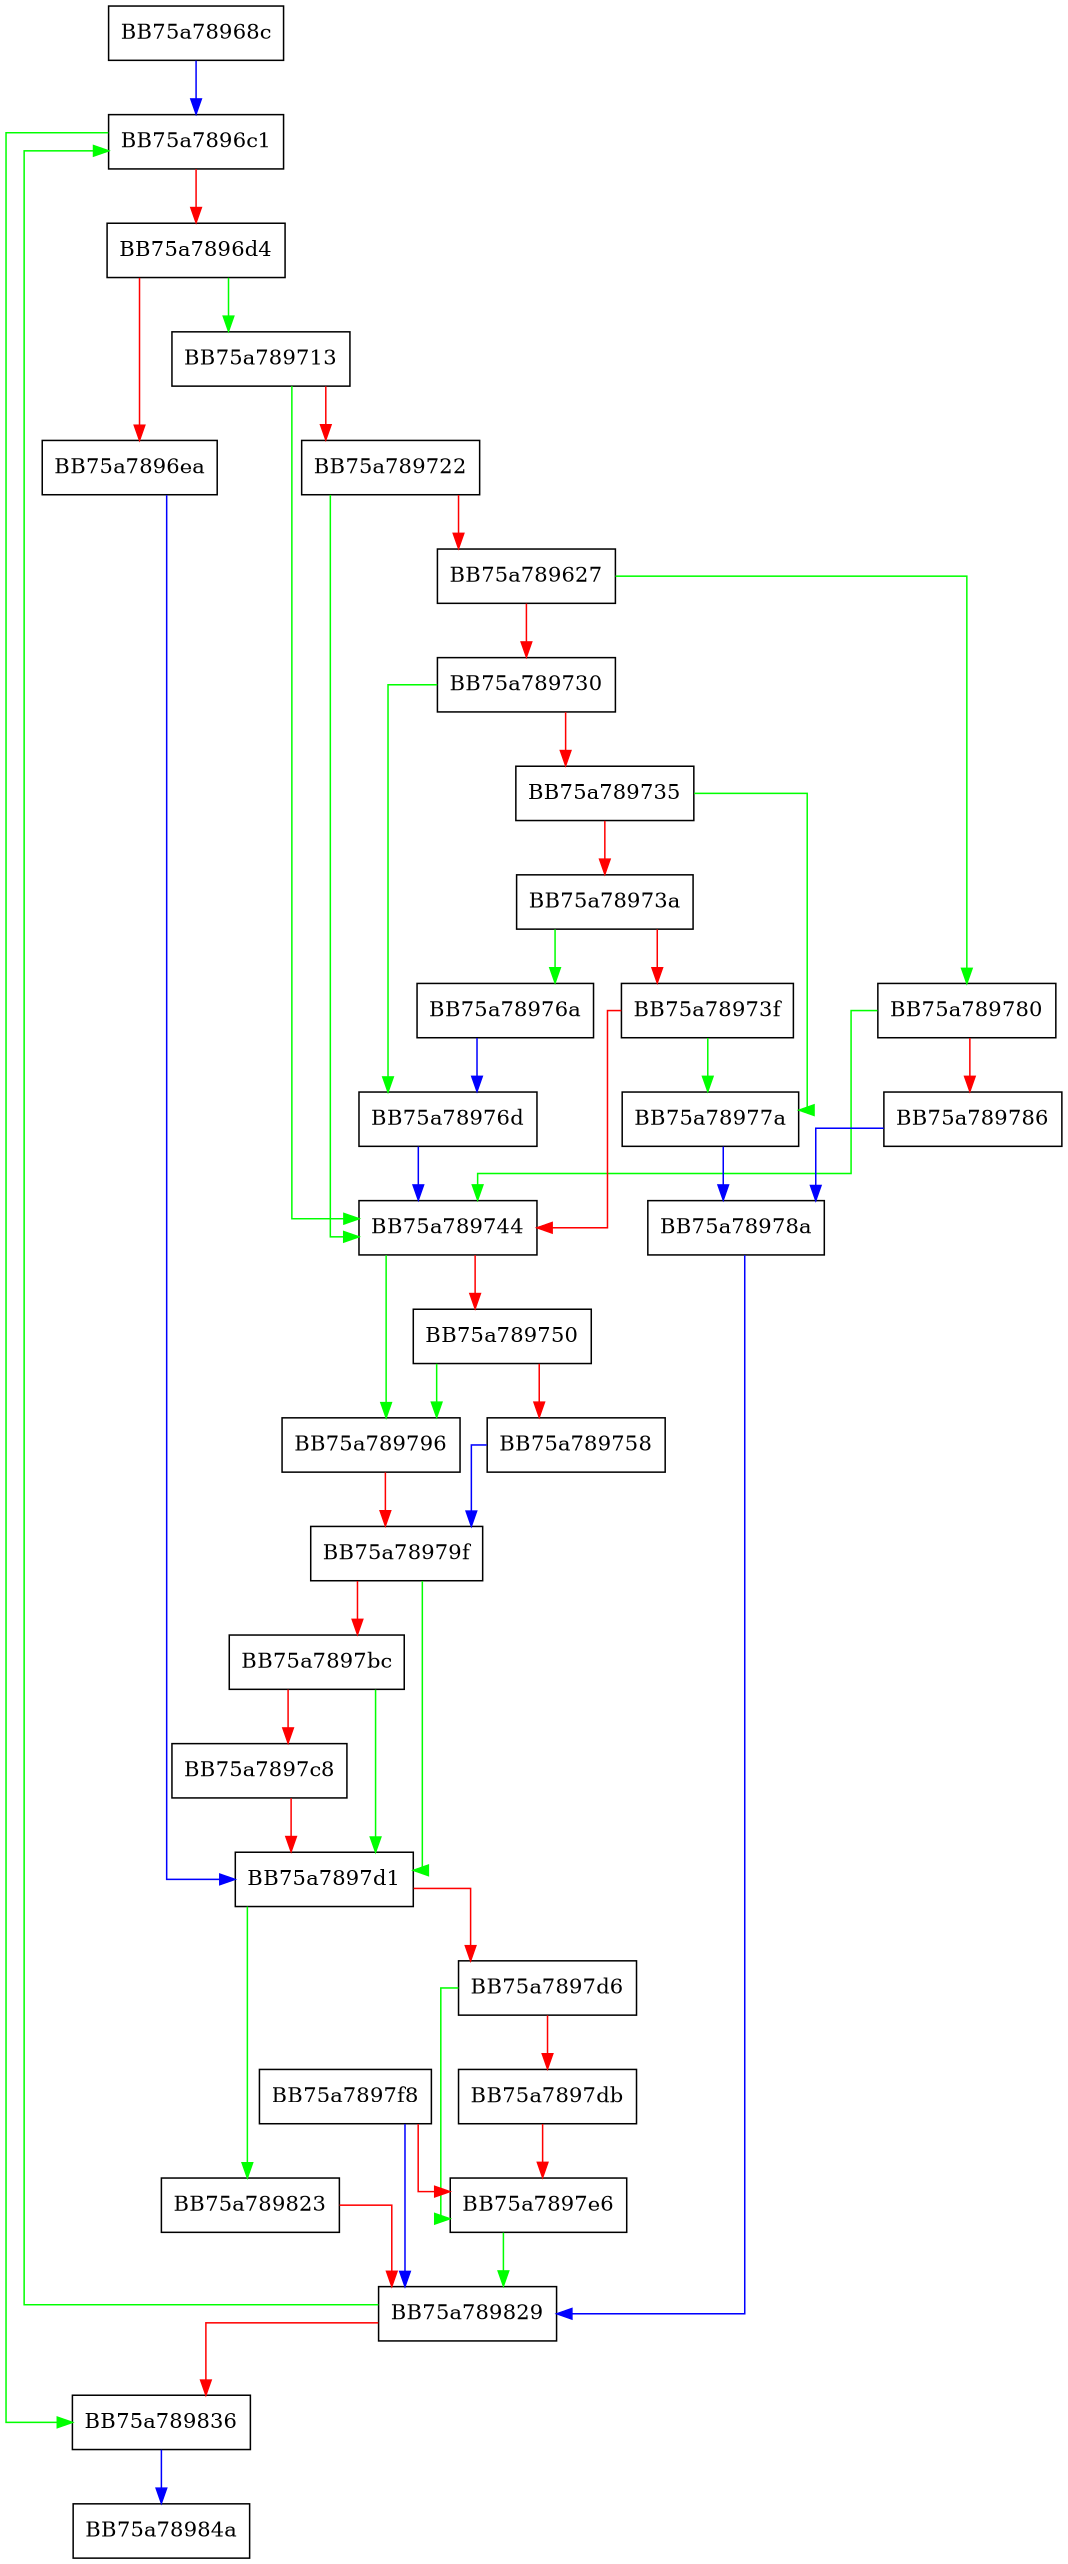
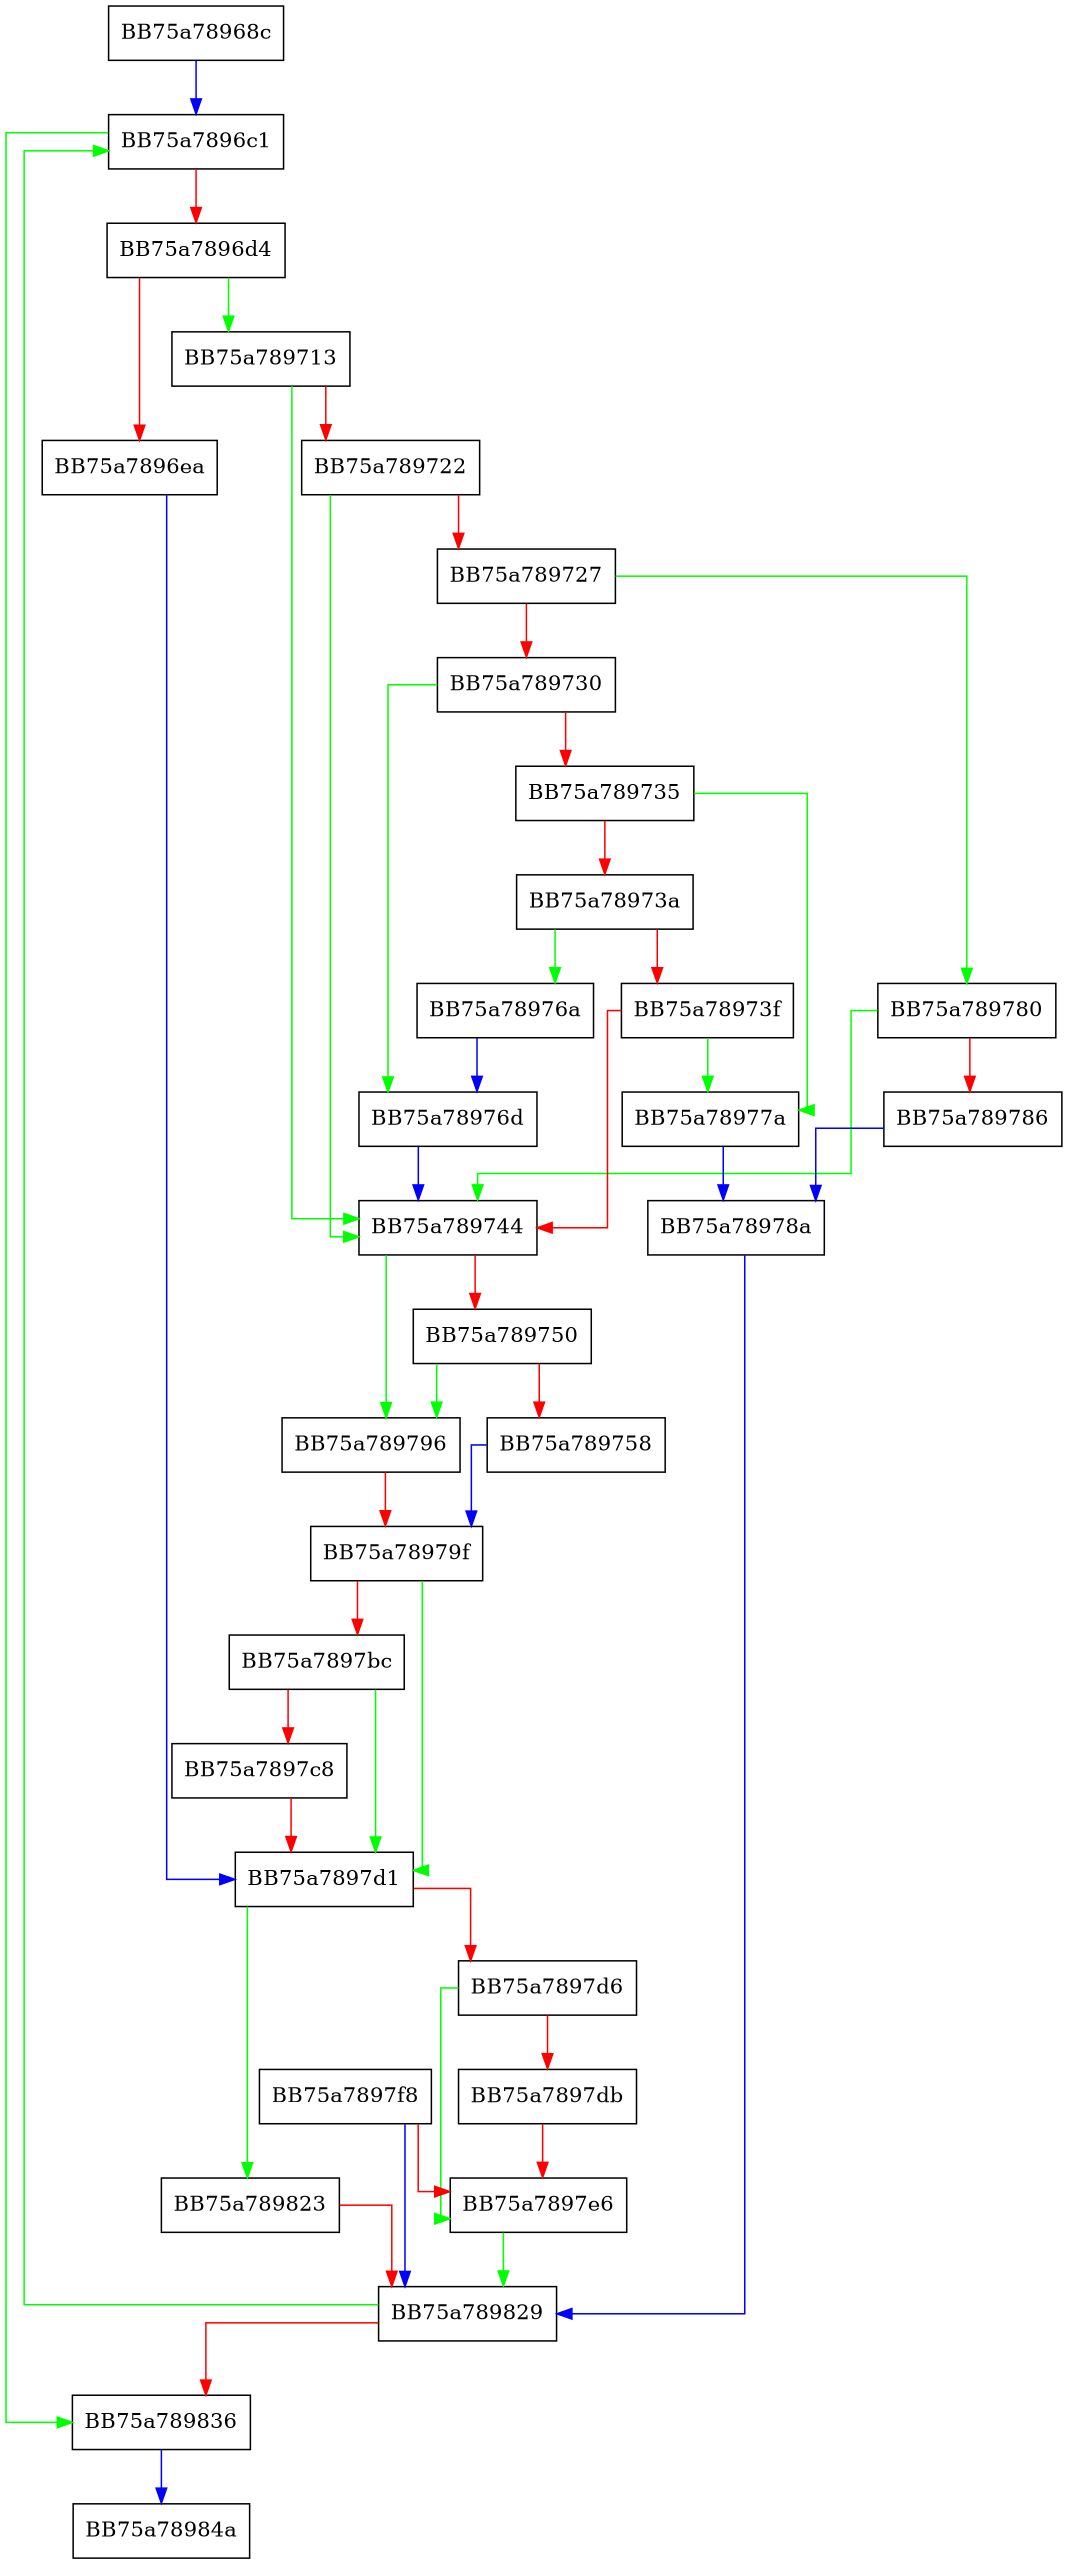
(526, 576) -> (526, 576)
